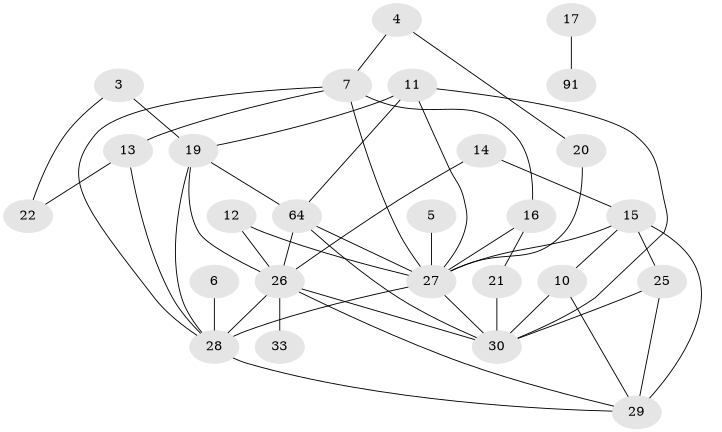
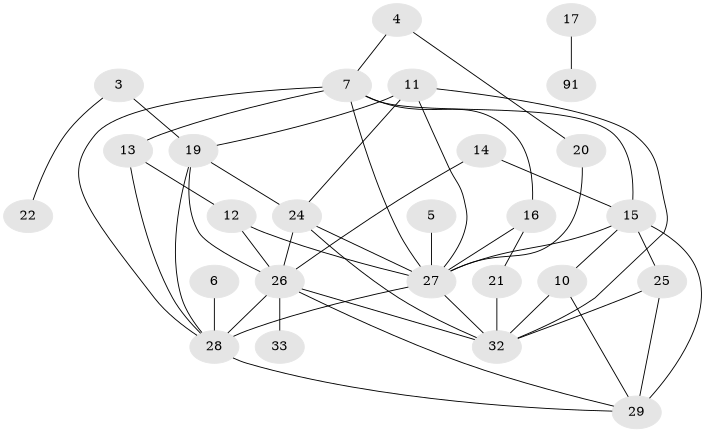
none -> (510, 111)
(75, 186) -> (178, 182)
(297, 216) -> (297, 216)
(497, 347) -> (497, 347)
